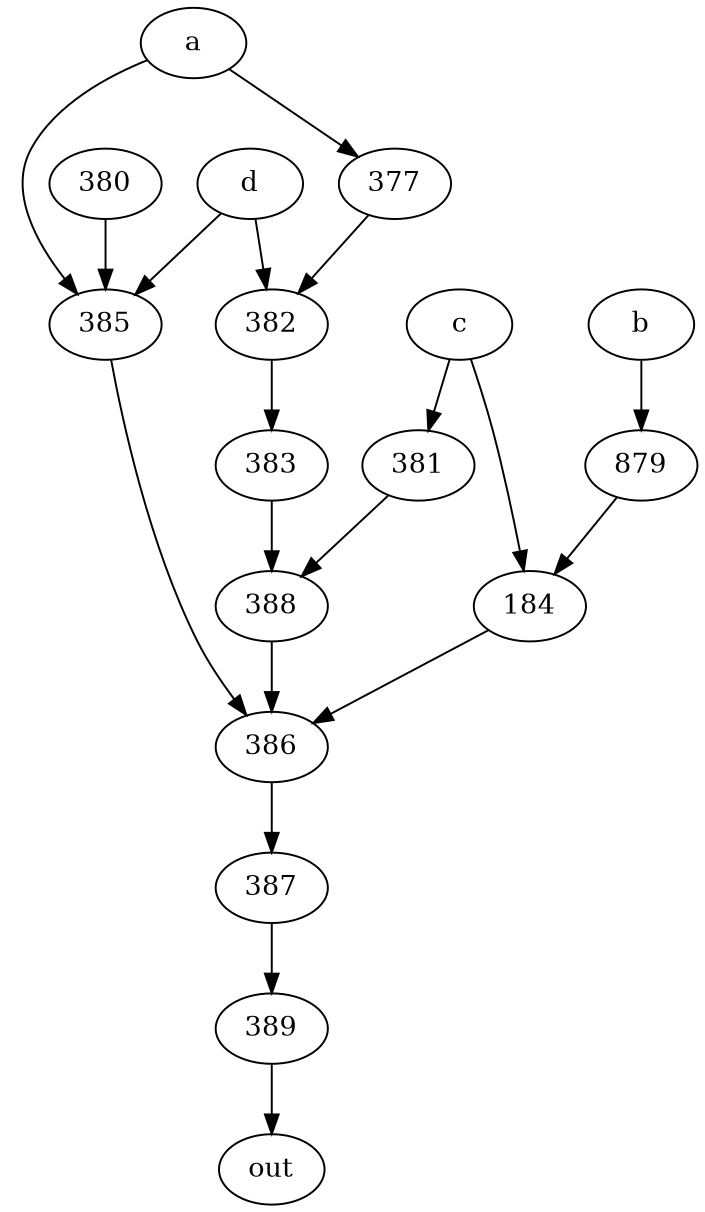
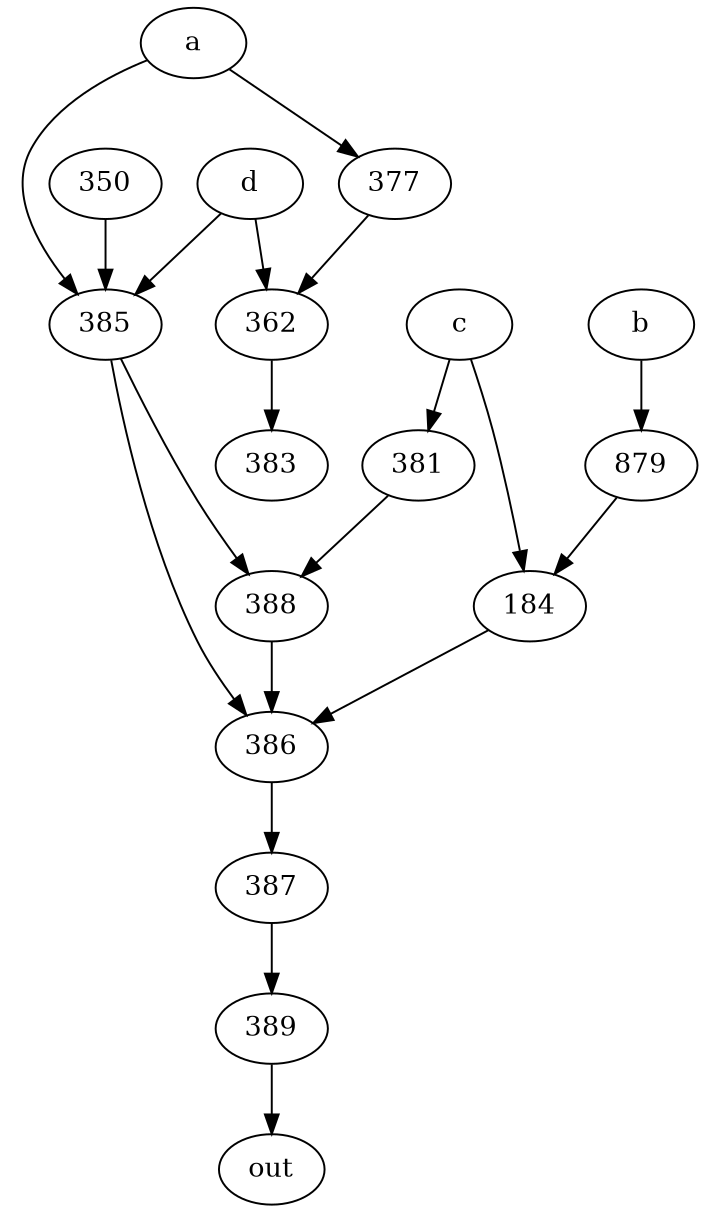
(106, 184) -> (106, 184)
(272, 325) -> (272, 325)
(272, 526) -> (174, 461)
